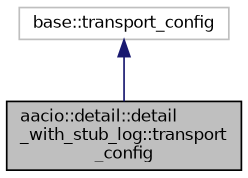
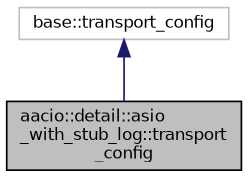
(124, 136) -> (124, 136)
